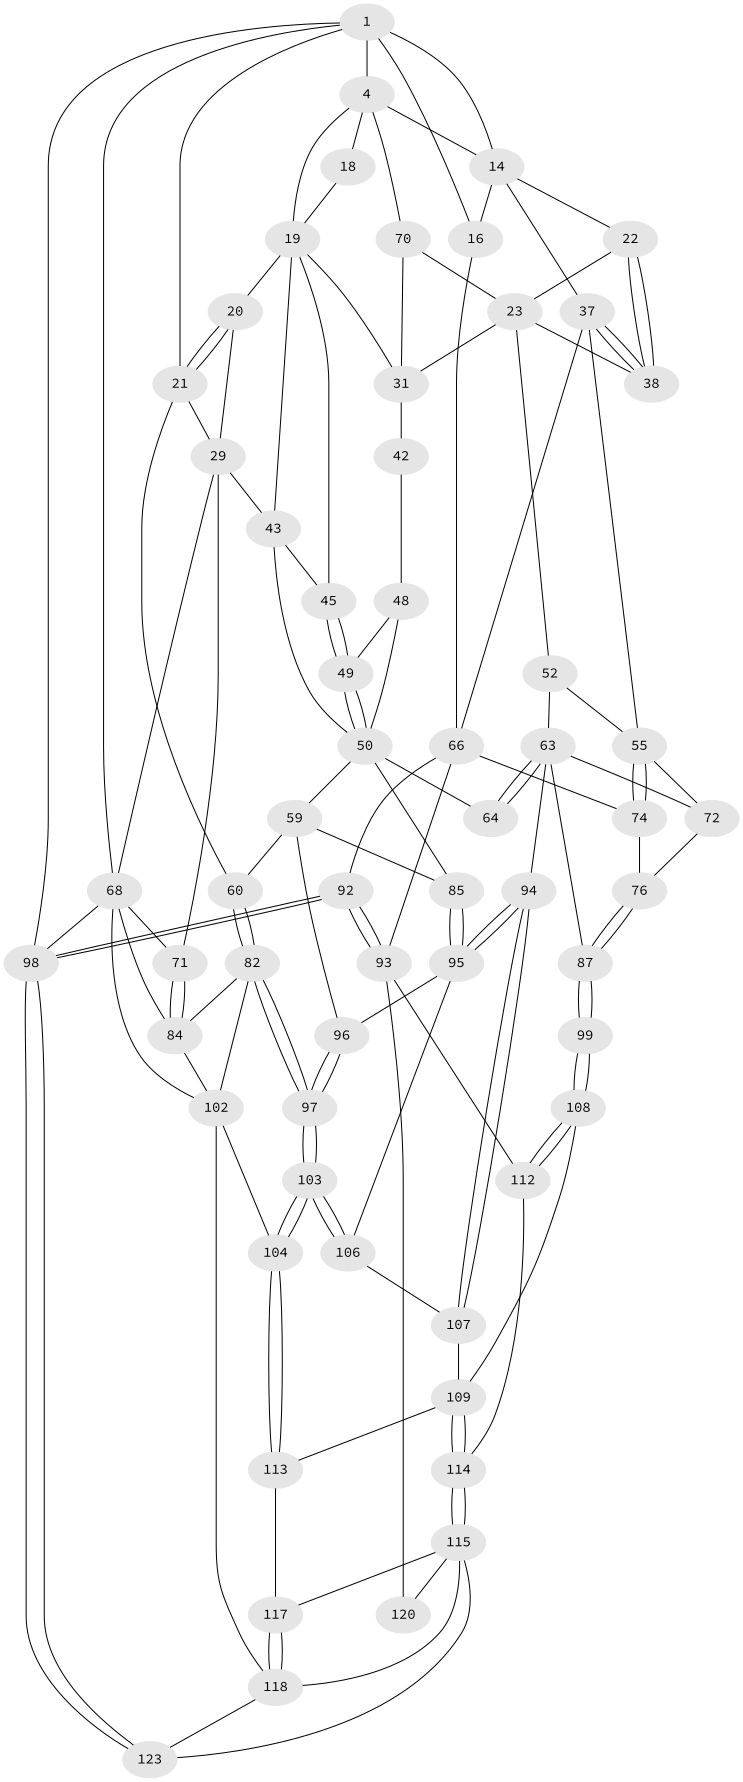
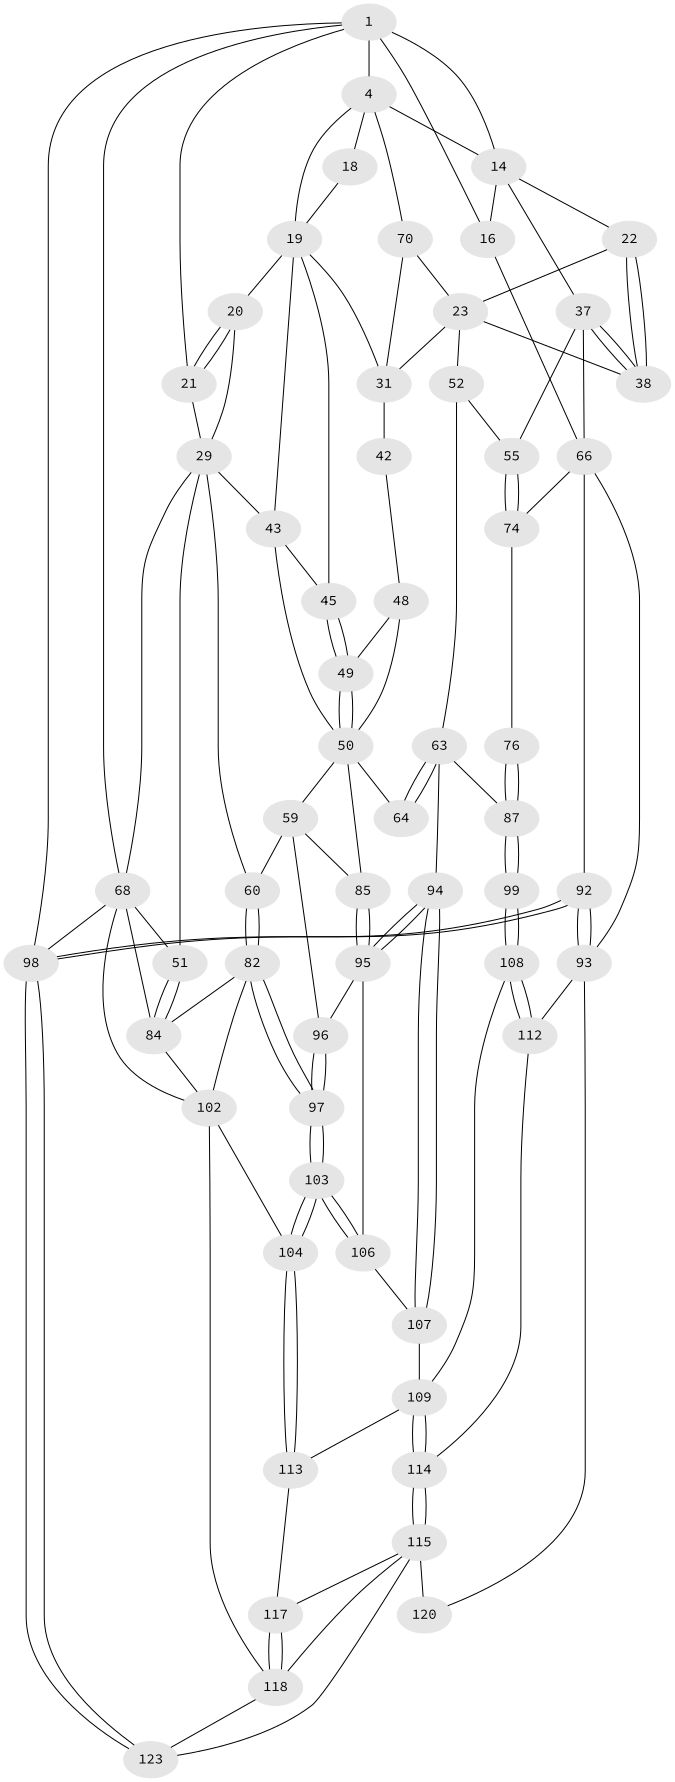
(144, 643) -> (218, 675)
(712, 819) -> none
(180, 963) -> (180, 963)
